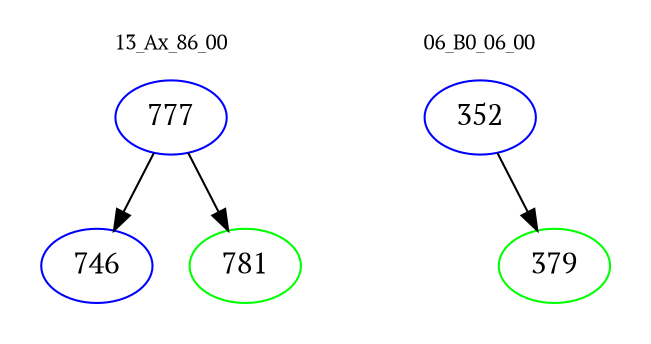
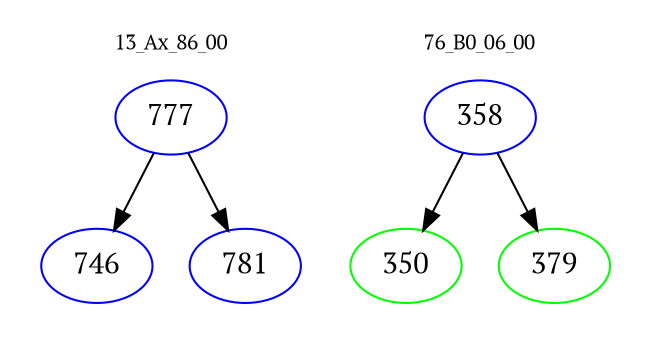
(480, 44) -> (480, 44)
(480, 117) -> (480, 117)
(245, 266) -> (245, 266)
none -> (406, 266)
